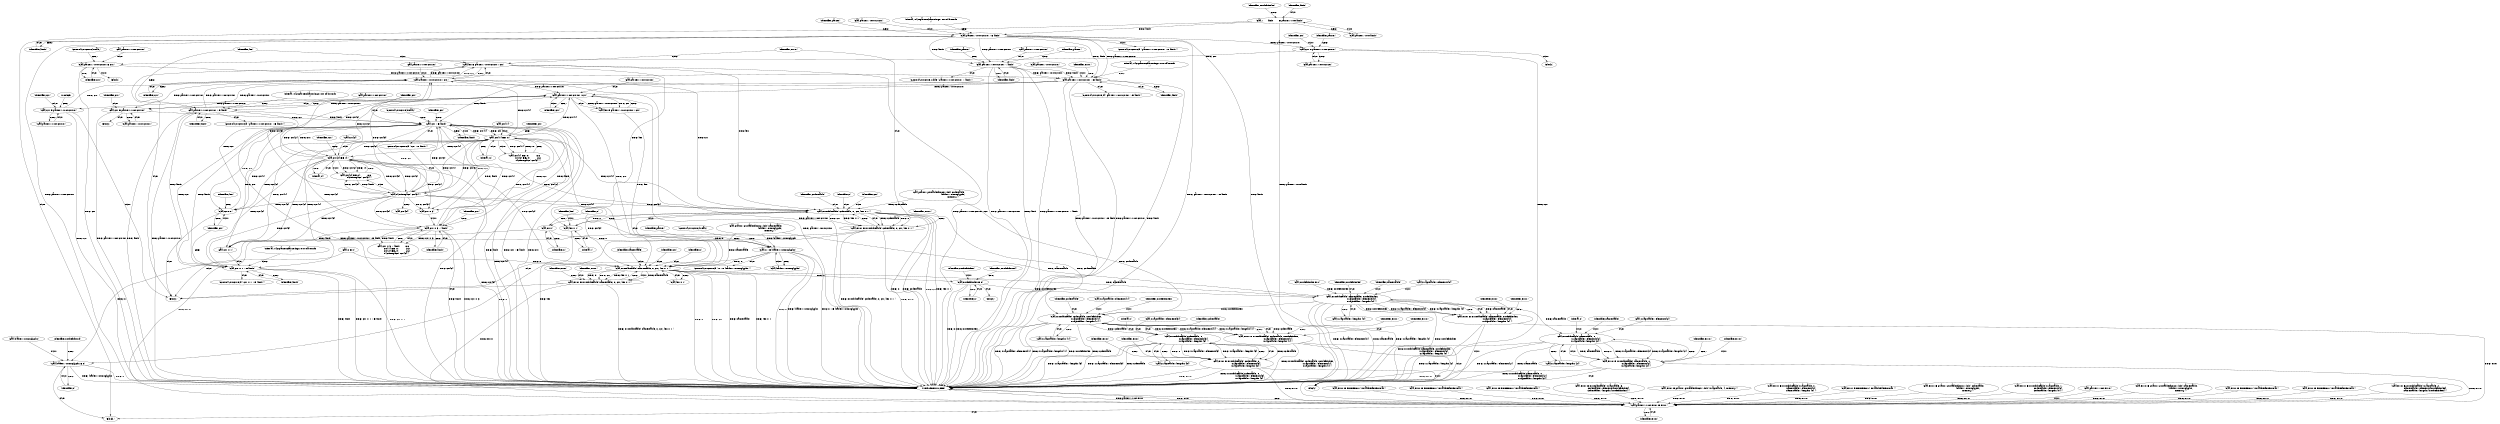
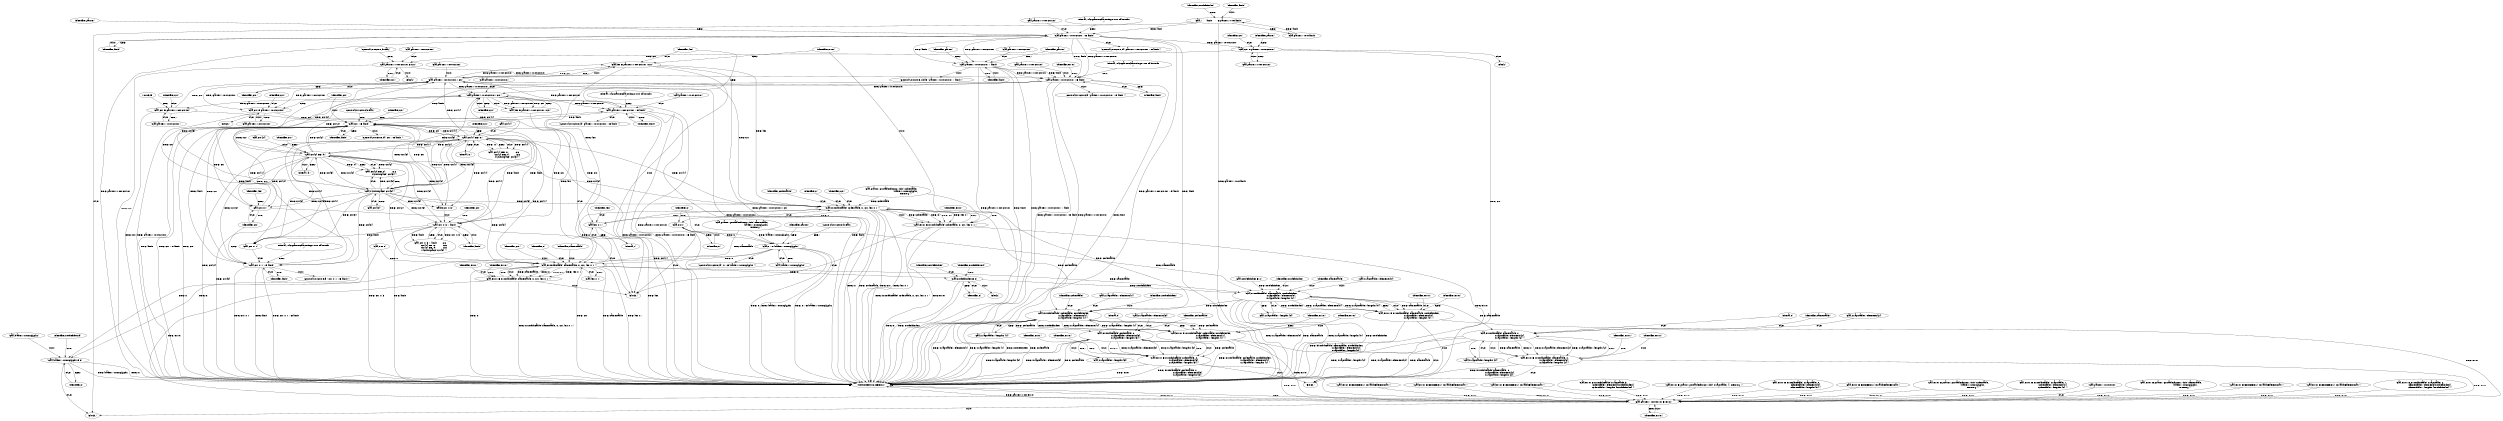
(1350, 29) -> (1292, 29)
(436, 171) -> (372, 200)
(368, 185) -> (398, 181)
(427, 211) -> (444, 208)
(934, 388) -> (871, 385)
